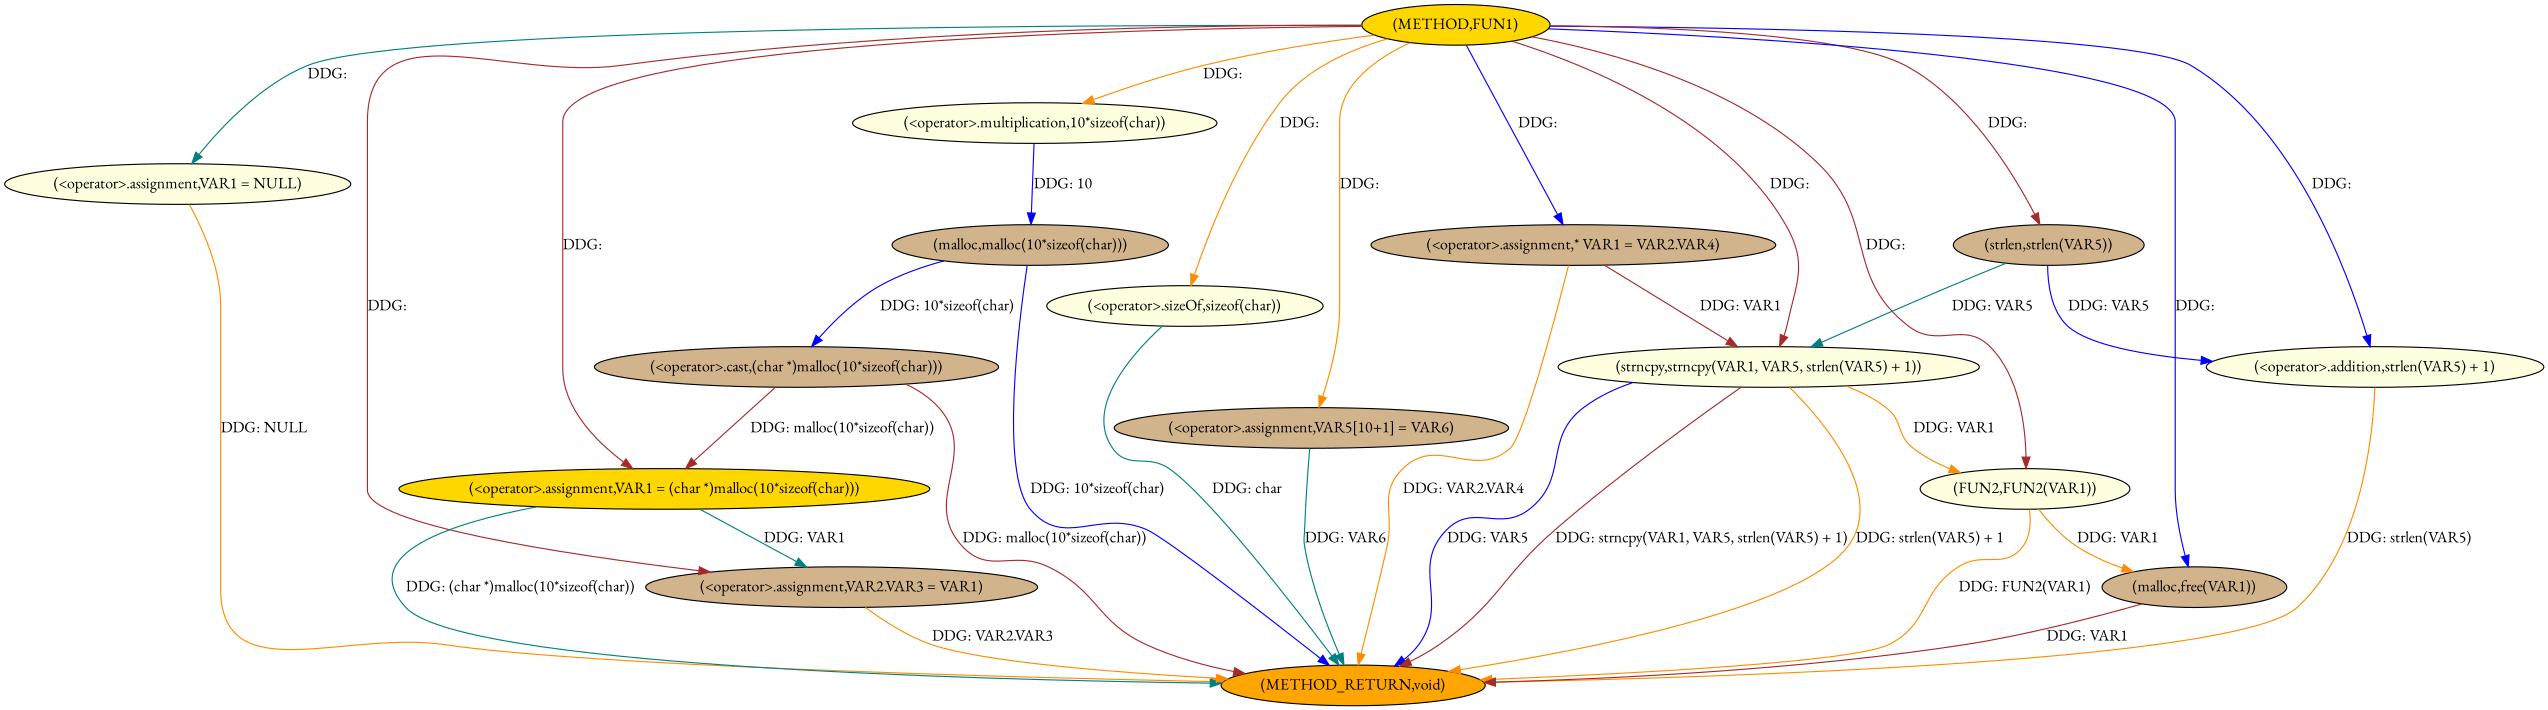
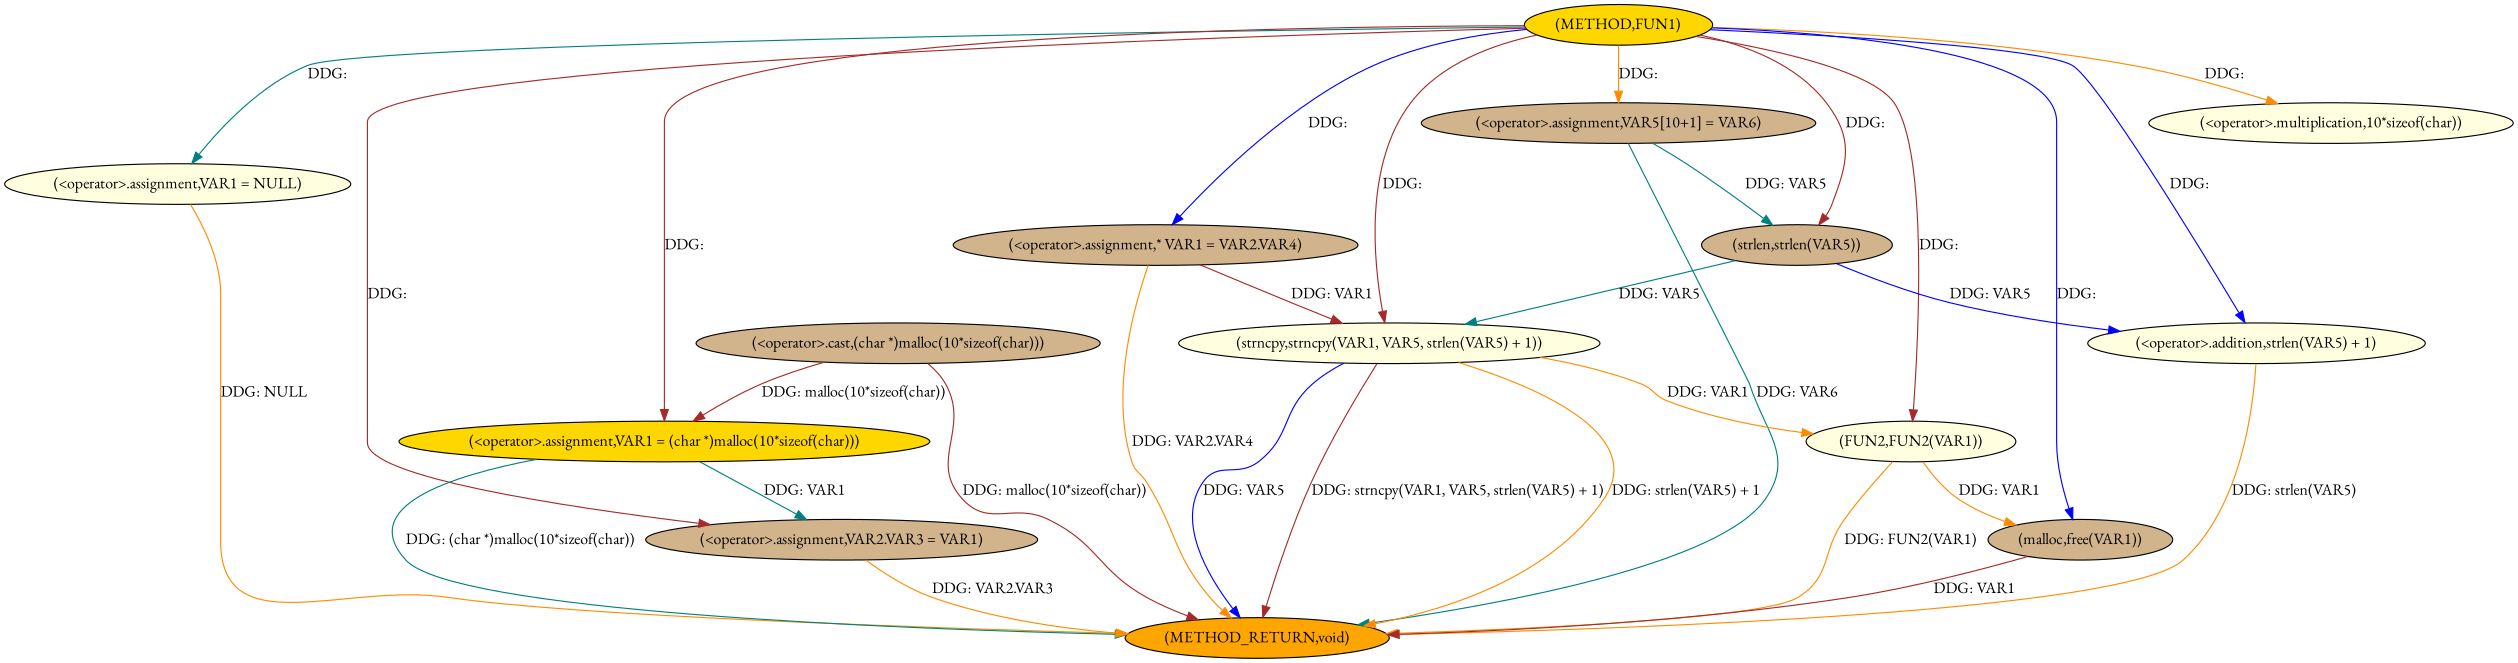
none -> (1709, 179)
(1030, 245) -> none
(1185, 306) -> none
